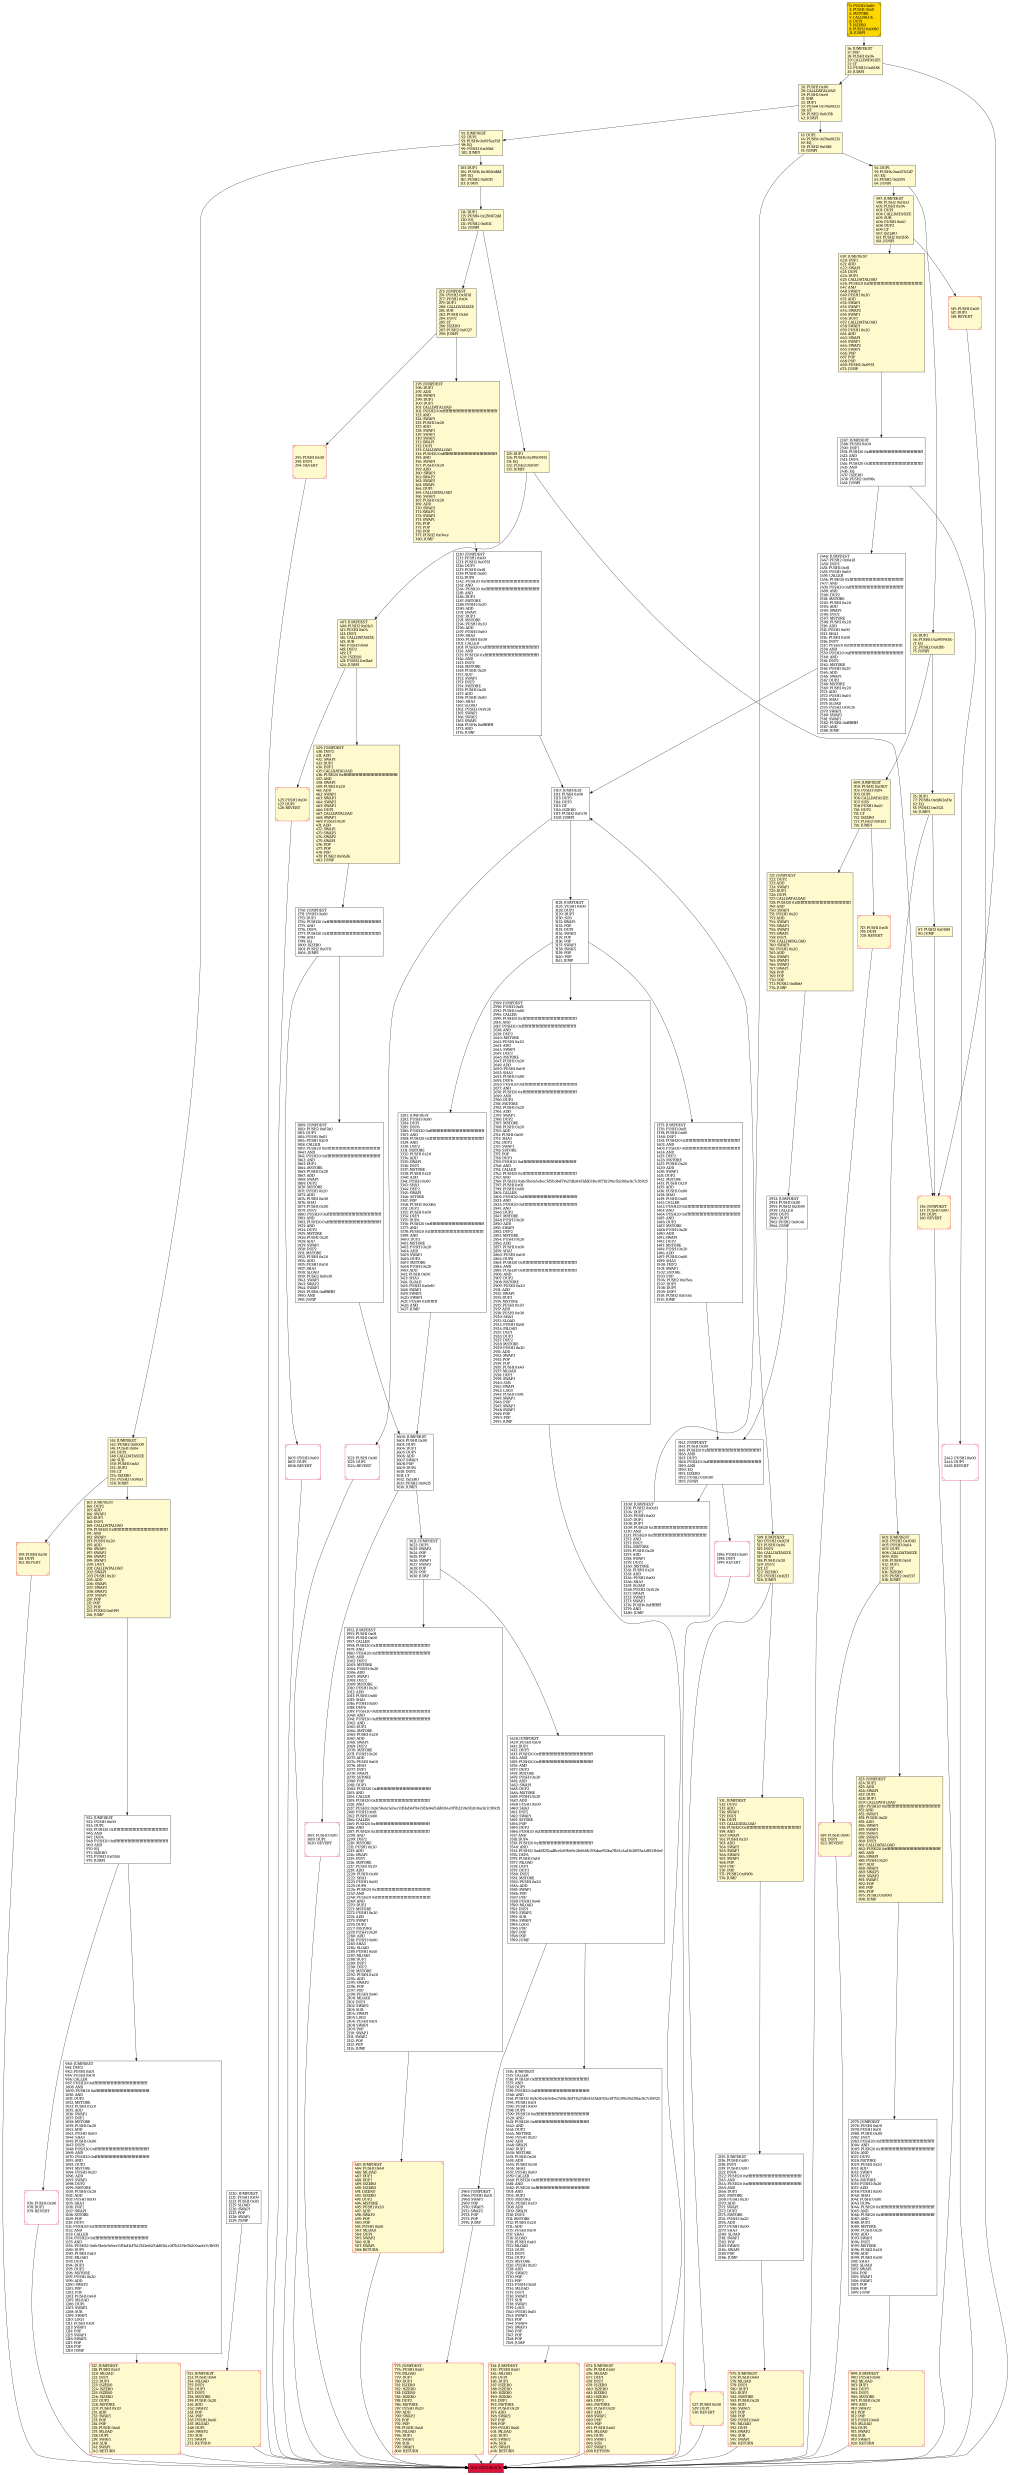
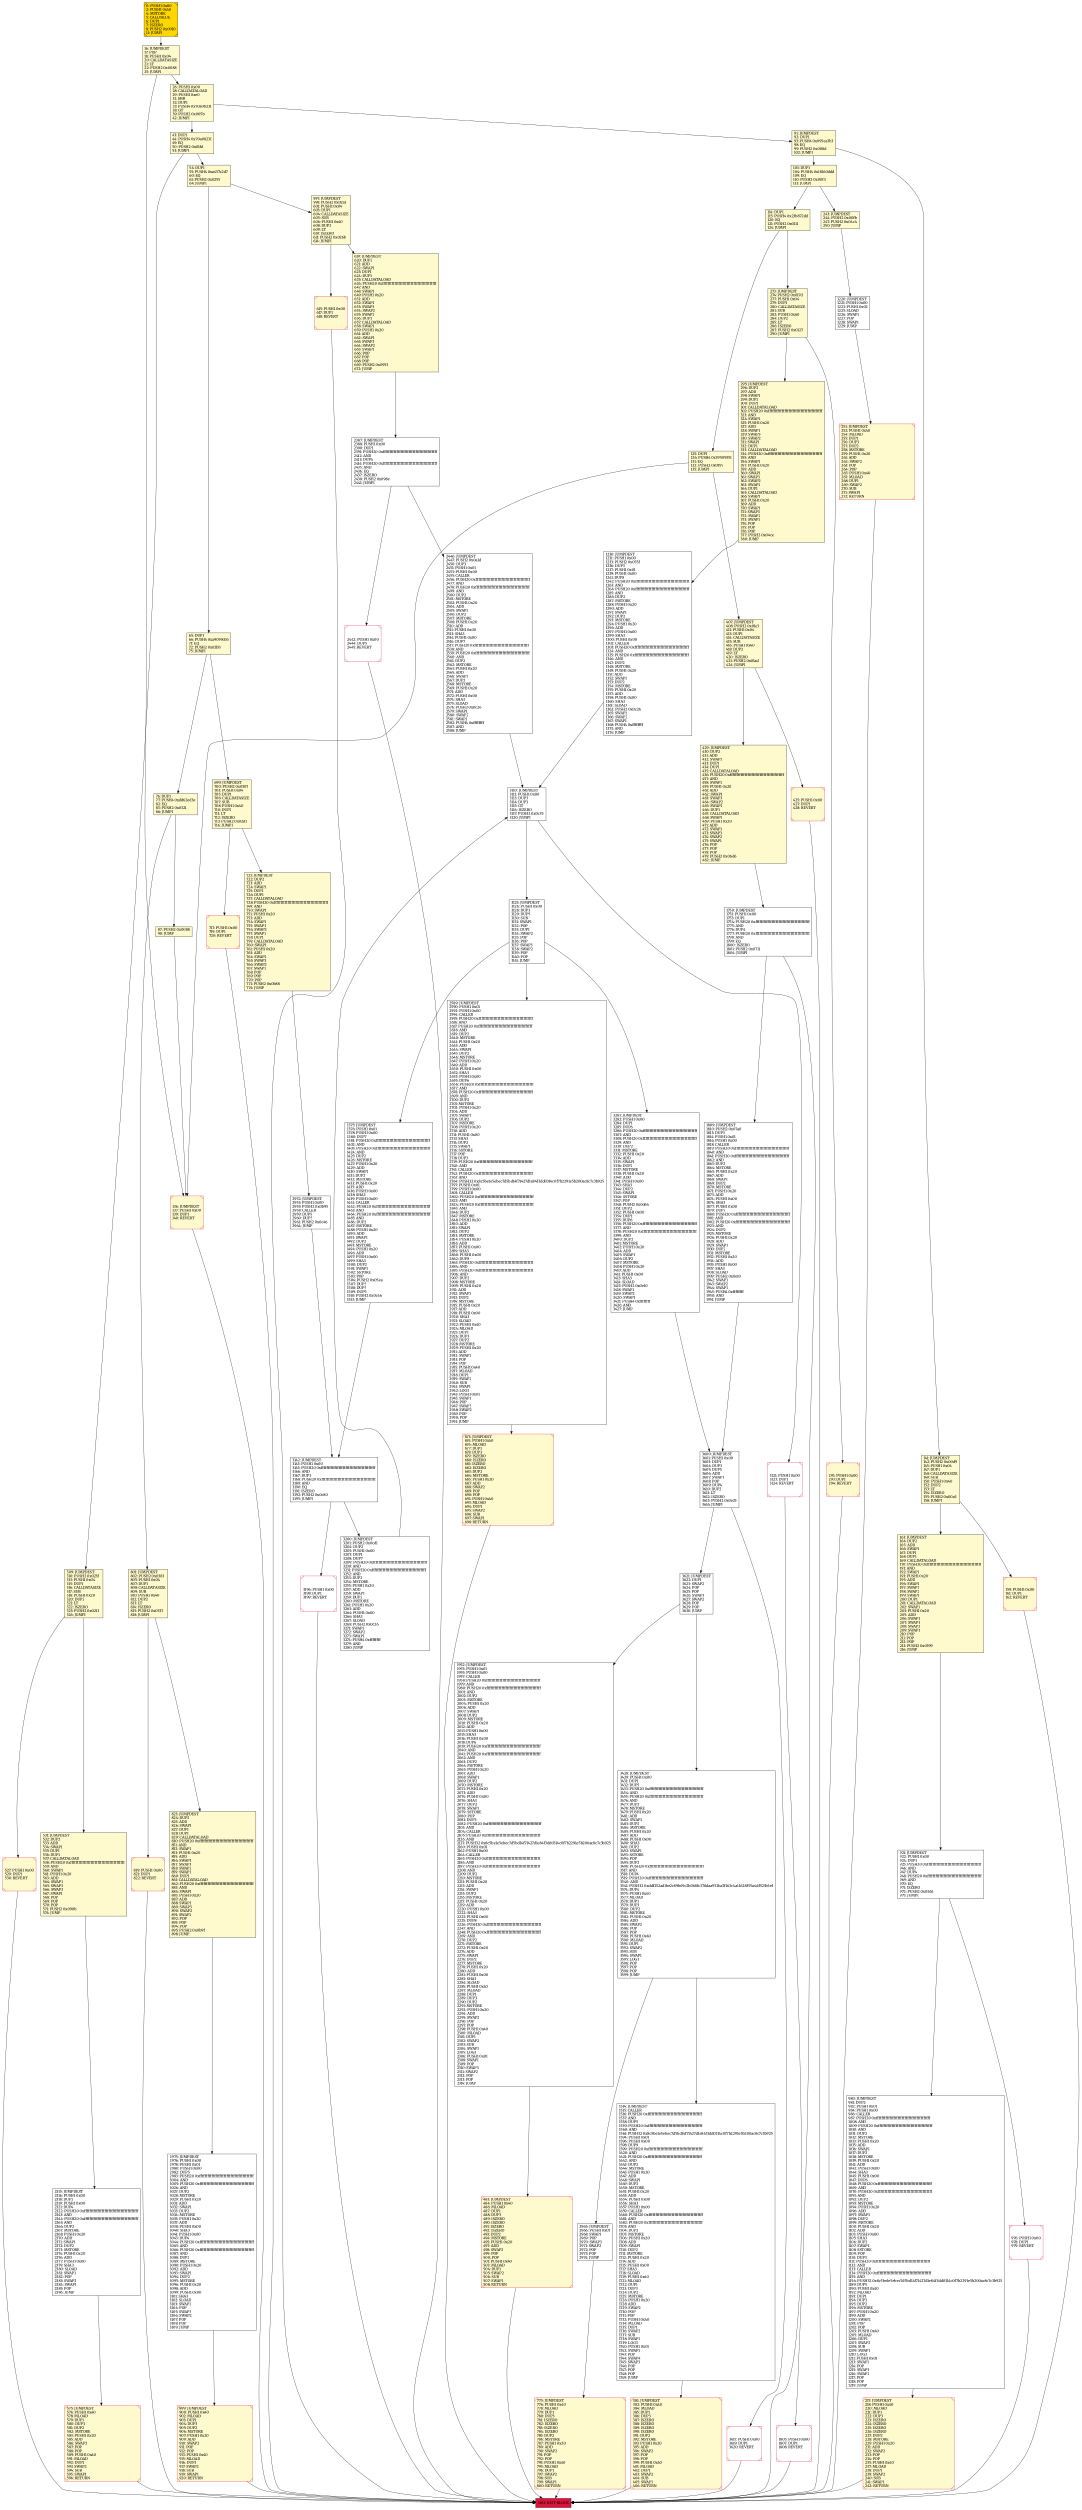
none -> (840, 220)
